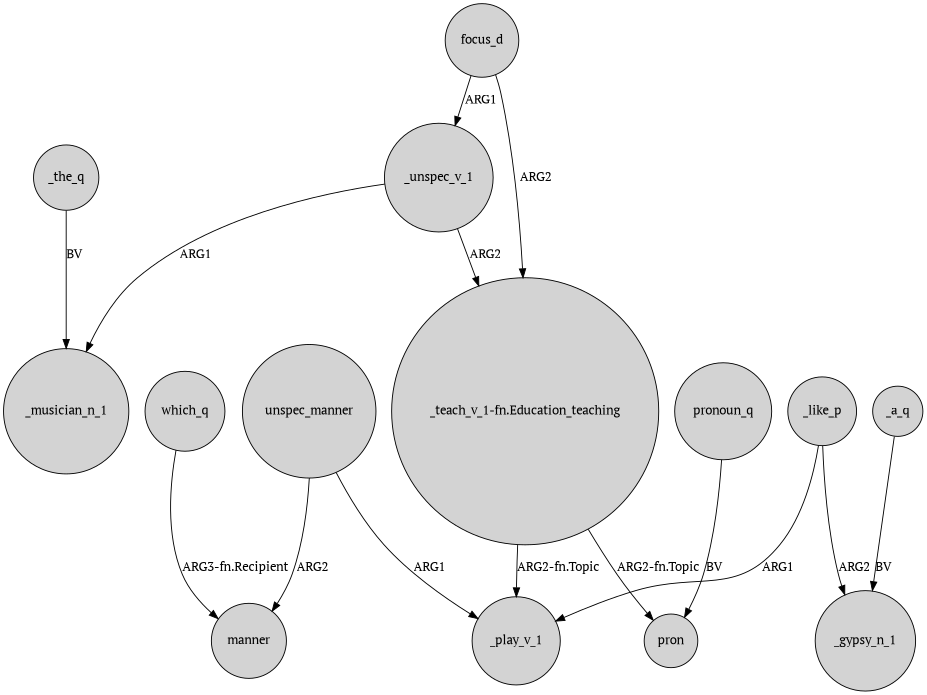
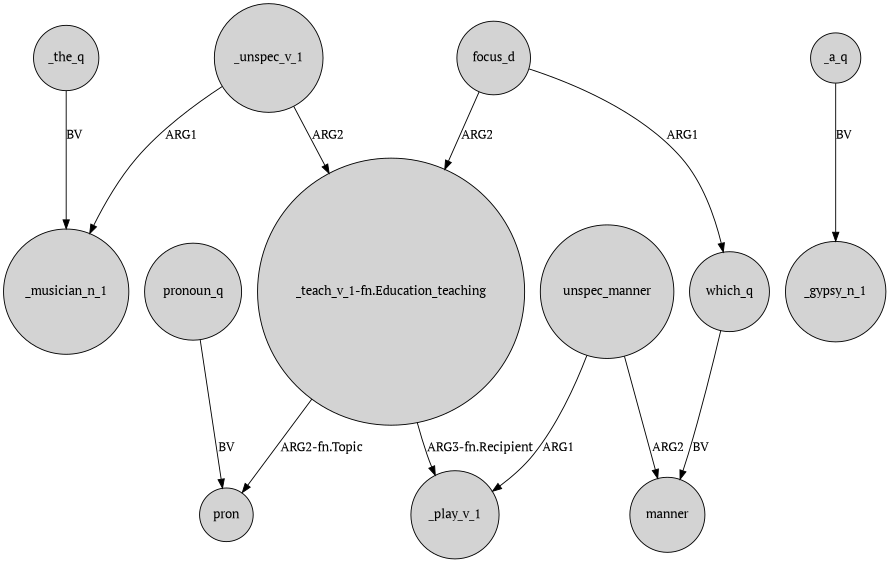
(464, 96) -> (651, 130)
(822, 411) -> none
(235, 568) -> (701, 448)
(558, 568) -> (480, 448)
